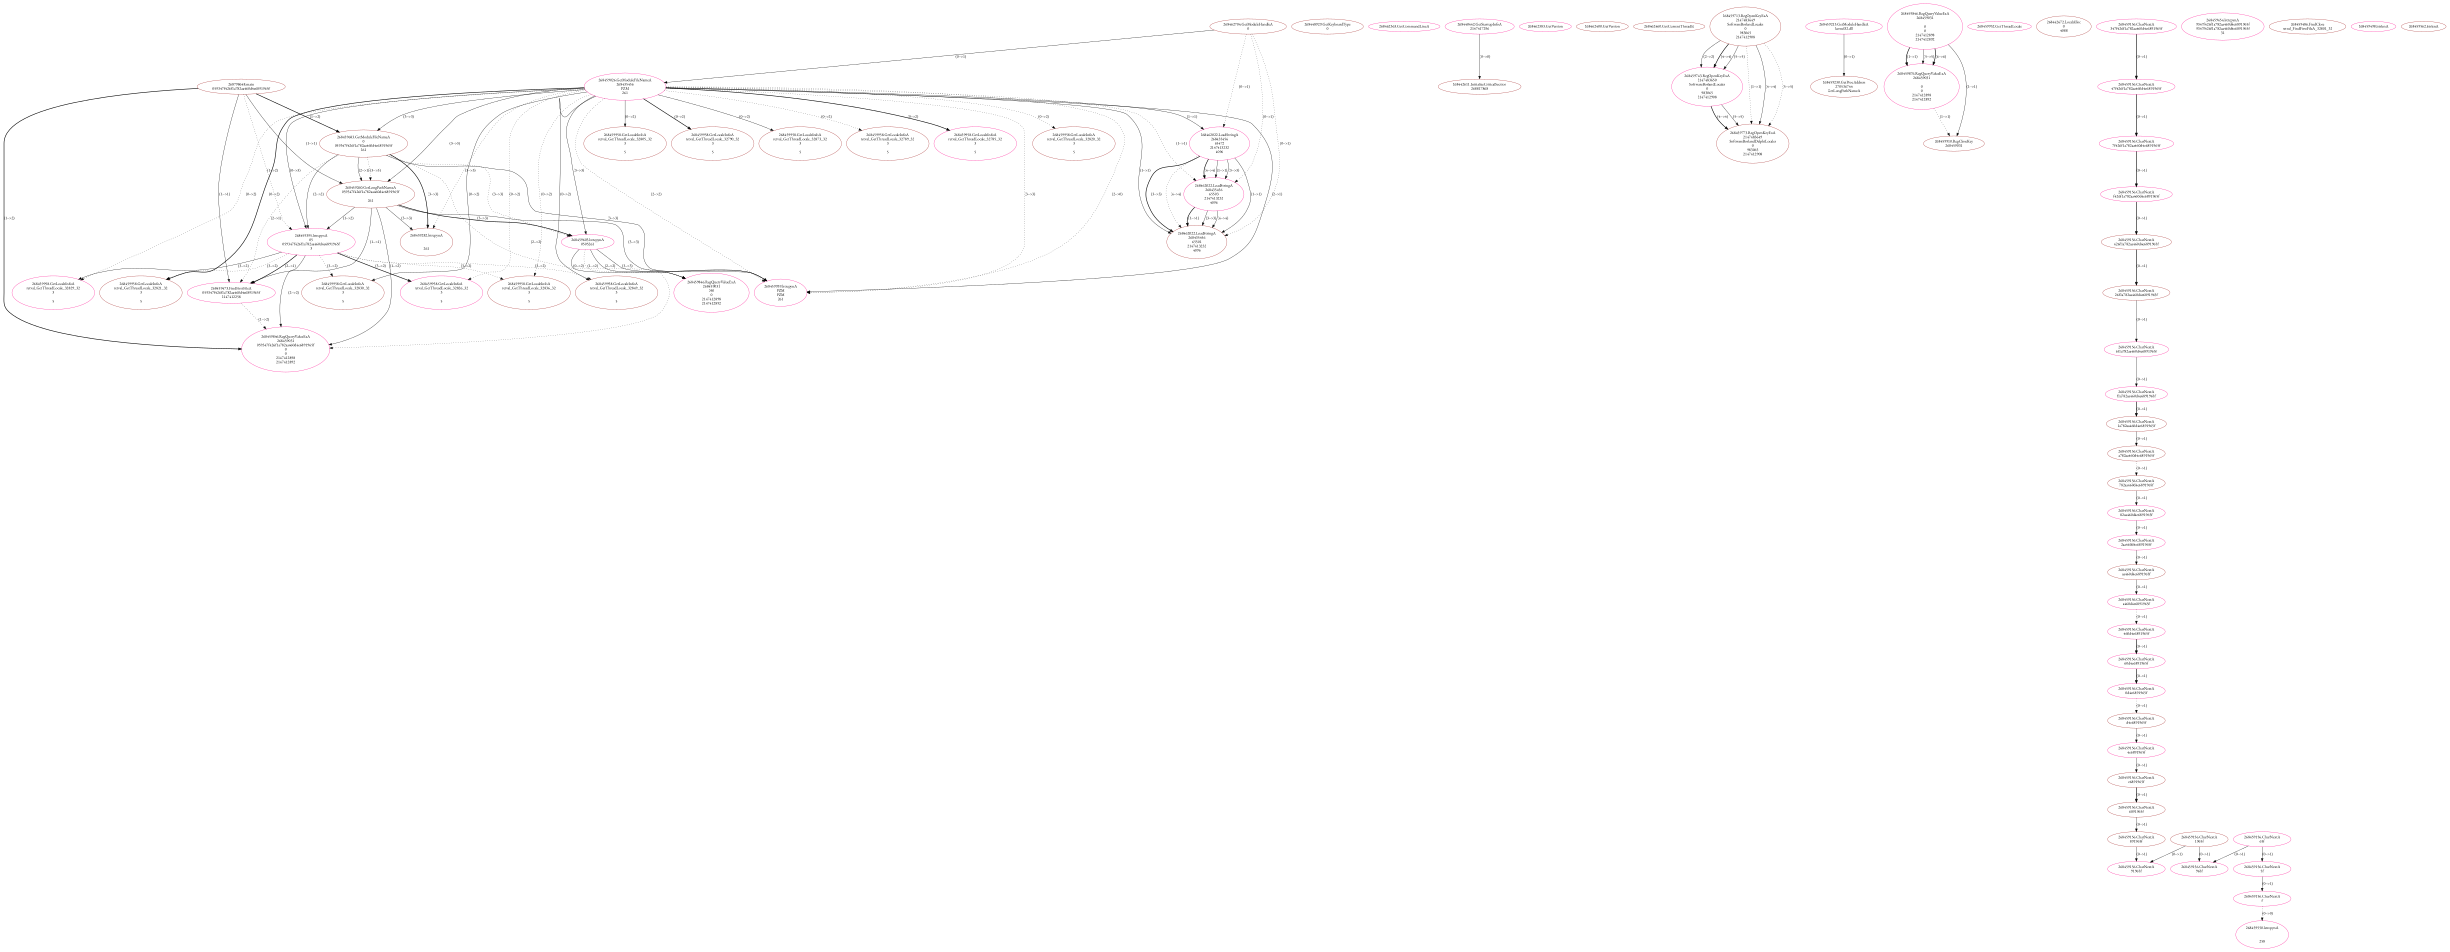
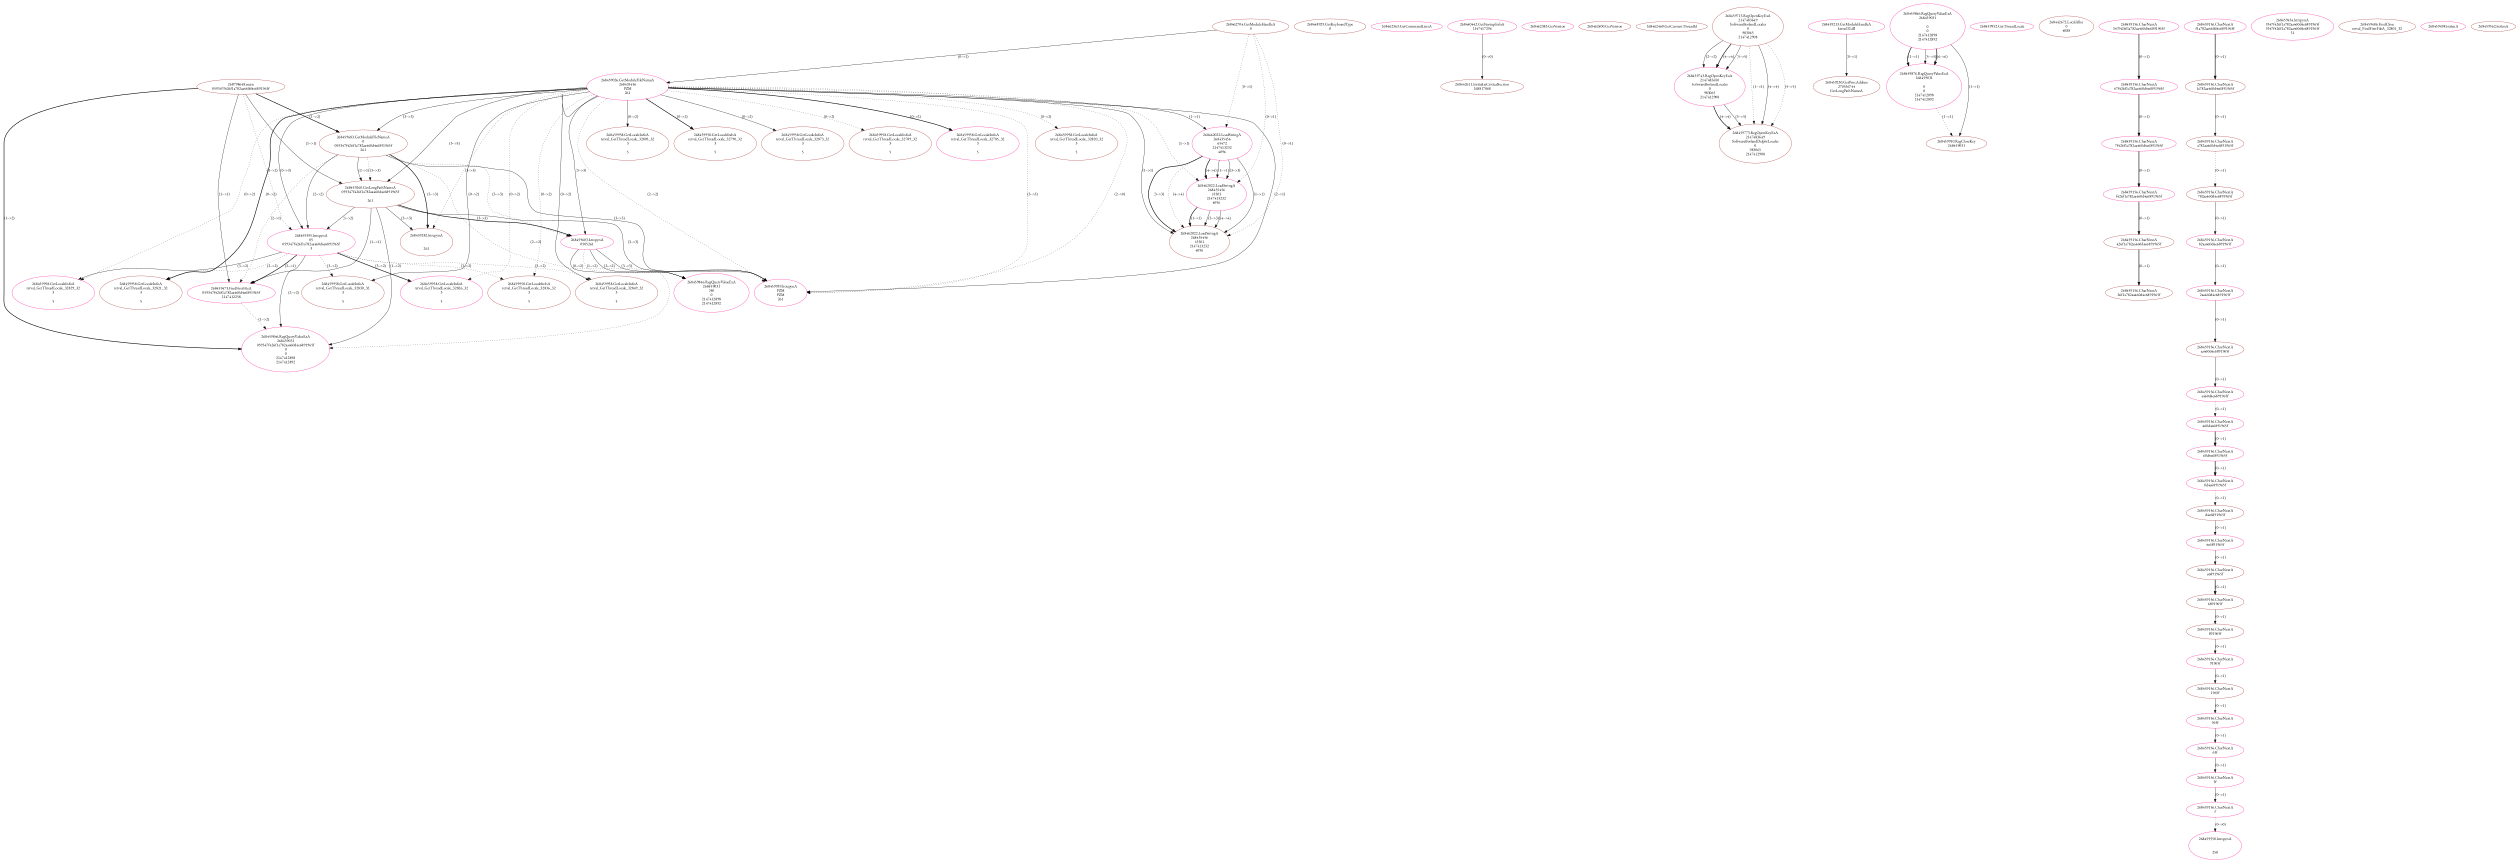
(2136, 349) -> none
(2169, 854) -> (2215, 675)
(2232, 854) -> (2215, 734)
